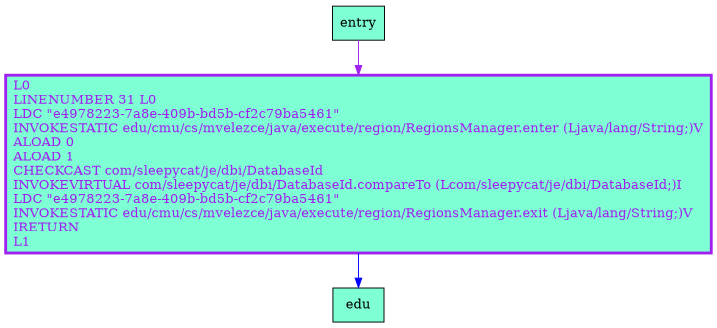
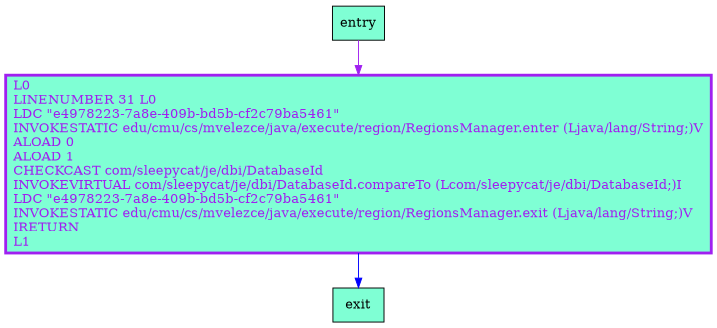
(358, 305) -> (358, 305)
